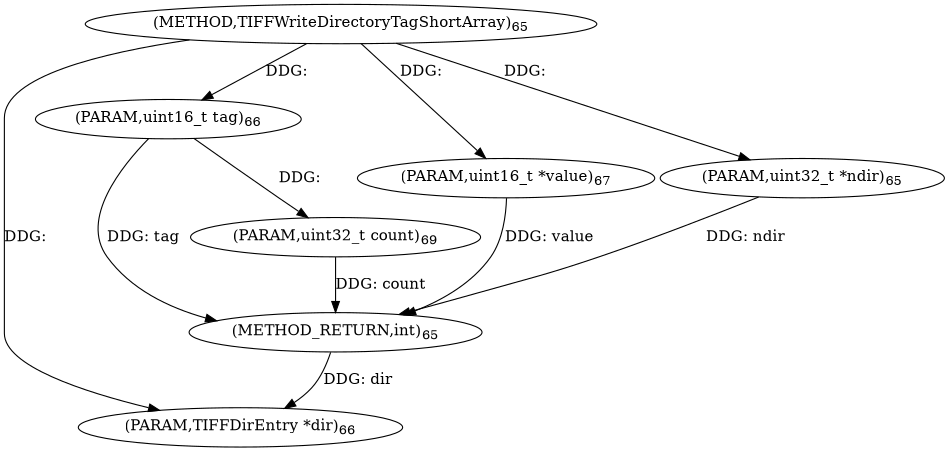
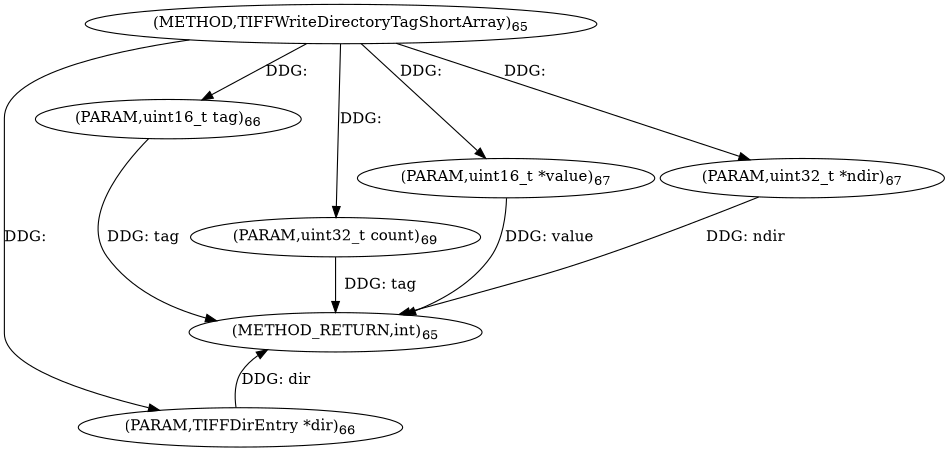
(246, 175) -> (338, 125)
(894, 177) -> (894, 177)
(381, 285) -> (381, 285)
(317, 381) -> (238, 378)
